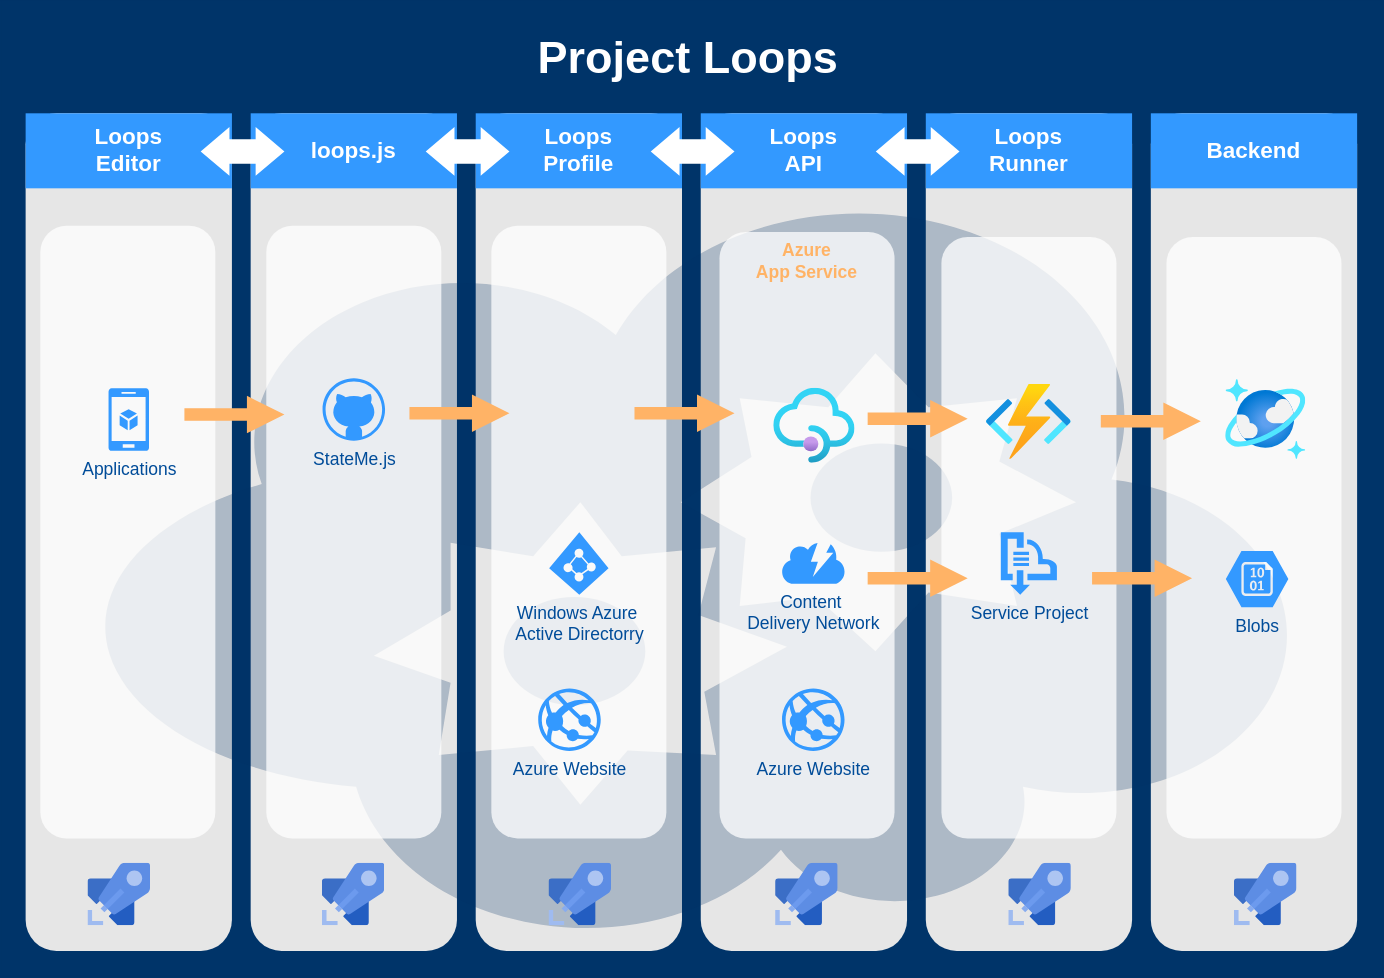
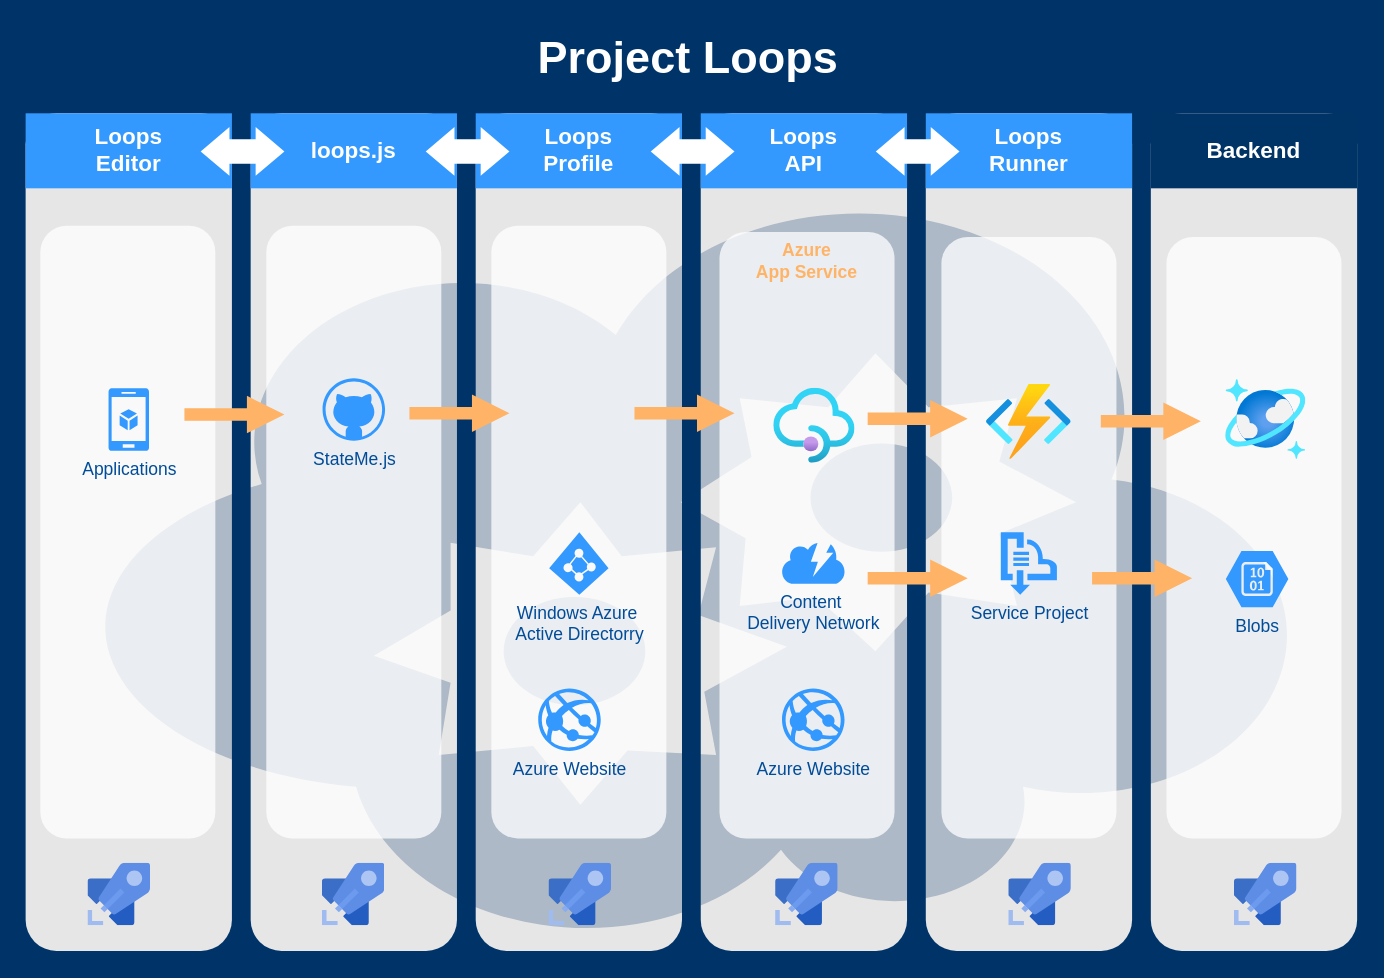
(1254, 151) -> (1254, 151)
